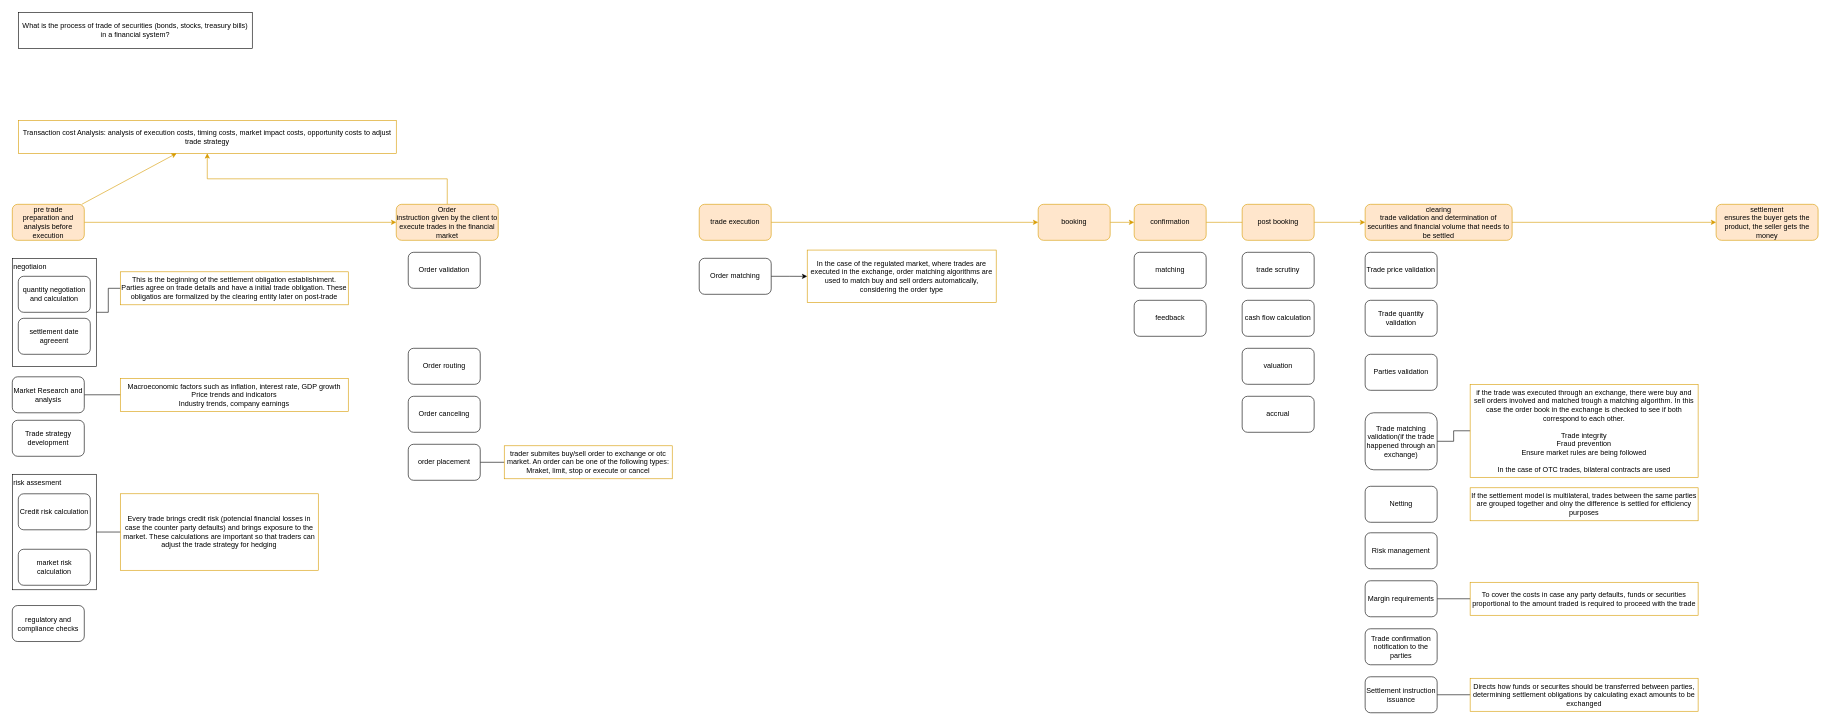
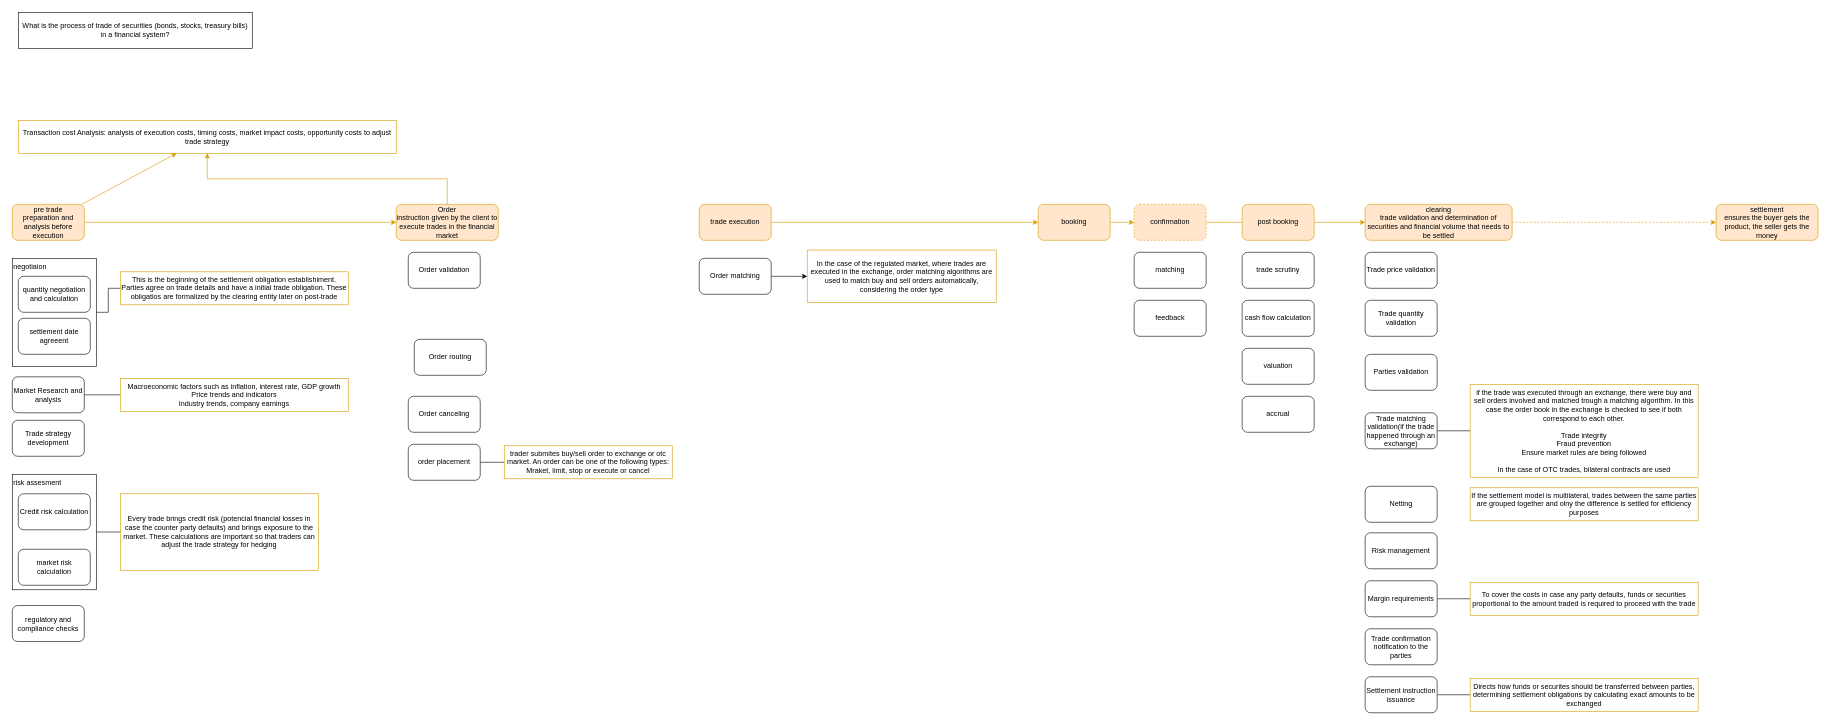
(1170, 222) -> (1170, 222)
(1611, 222) -> (1611, 222)
(444, 366) -> (450, 357)
(1401, 441) -> (1401, 431)
